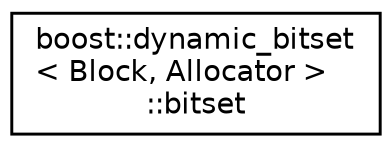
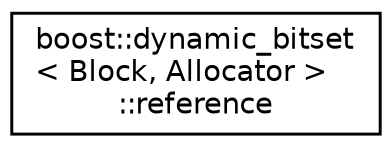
(196, 74) -> (196, 74)
